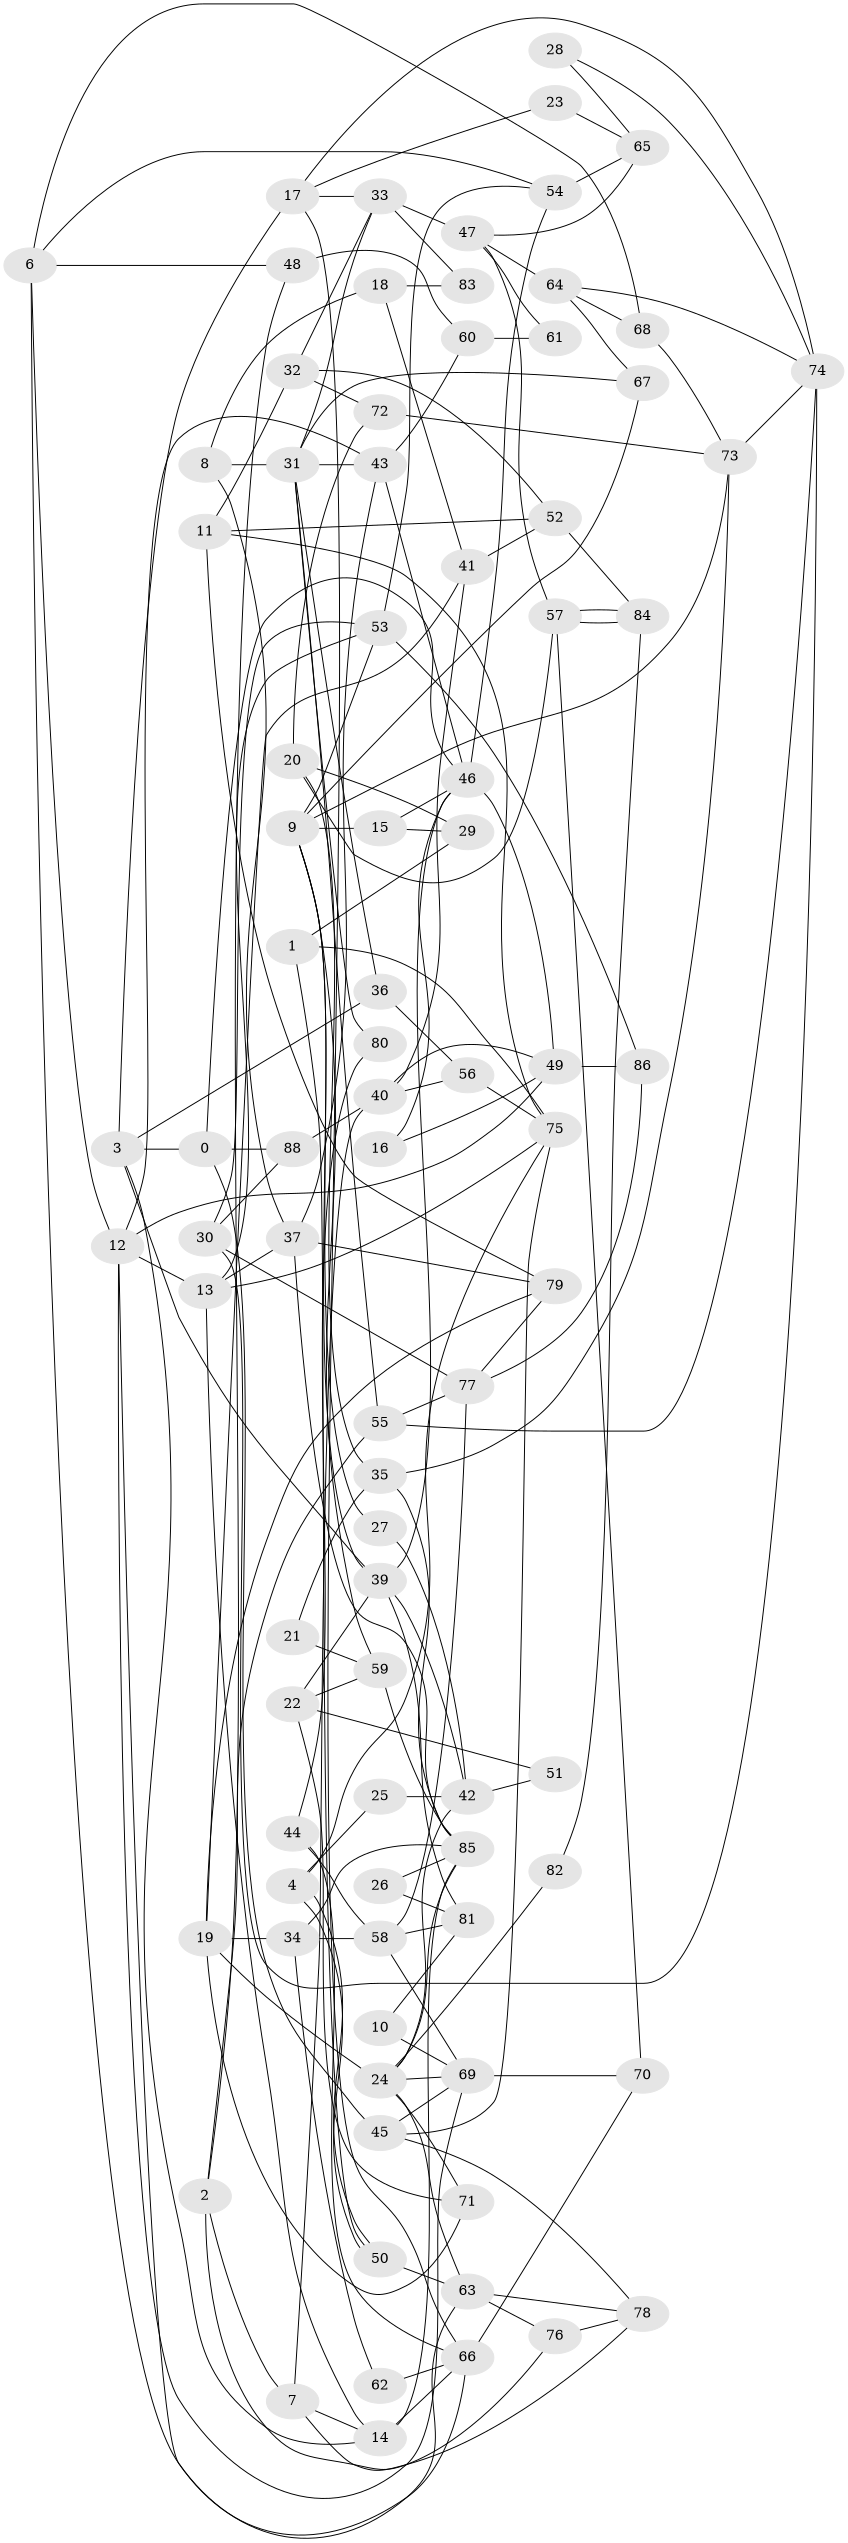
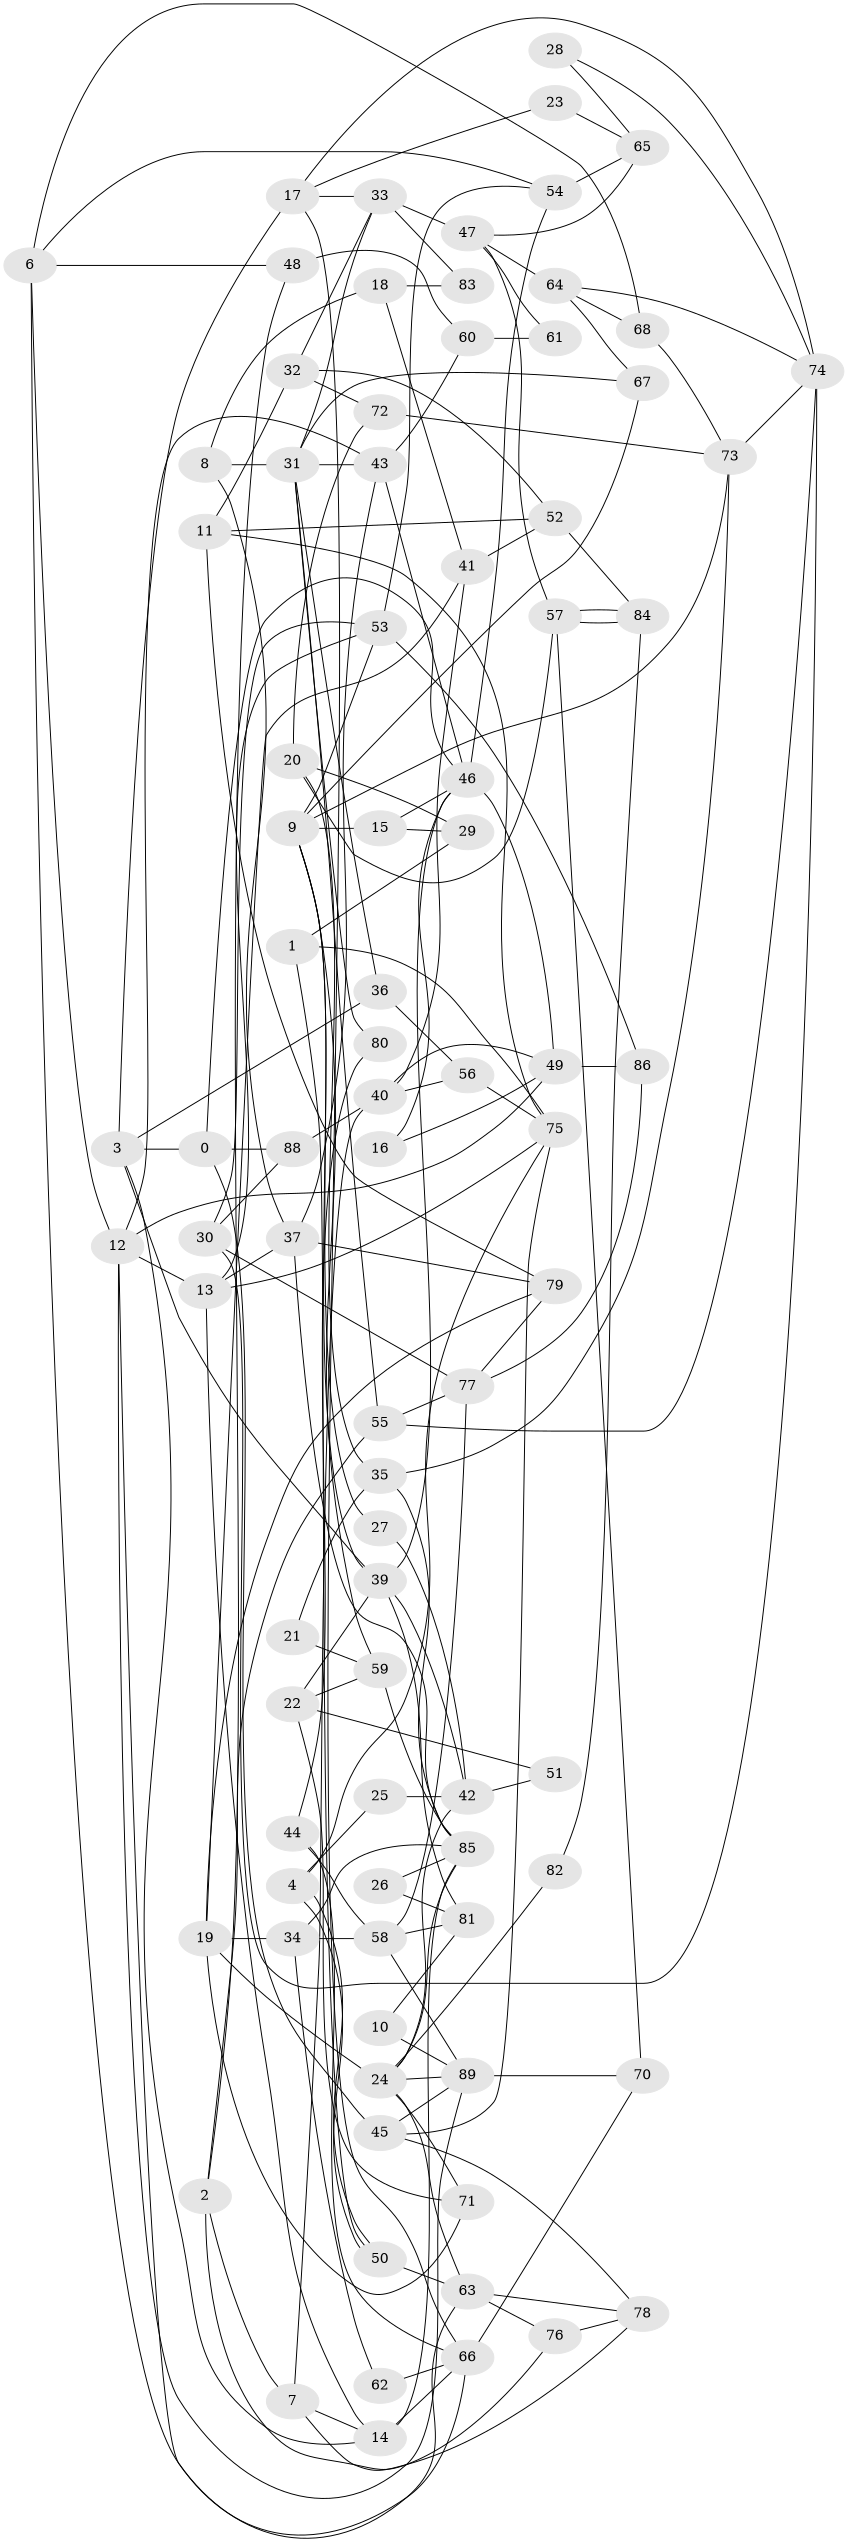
(468, 2076) -> (468, 2076)
